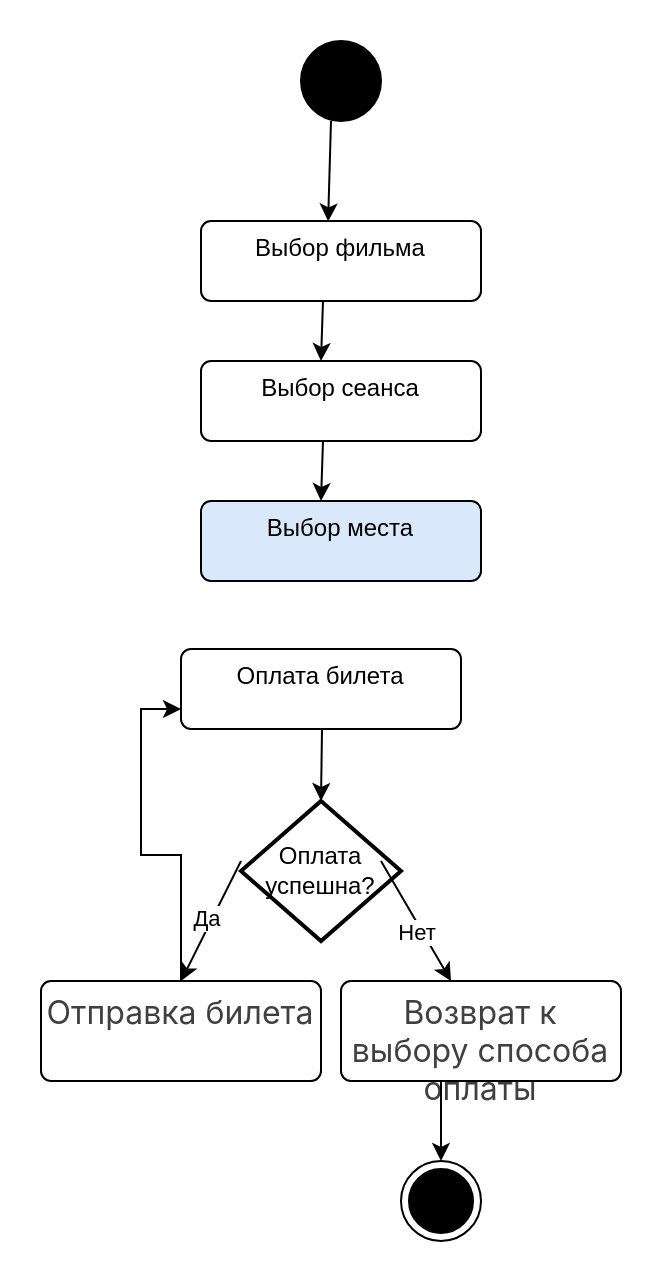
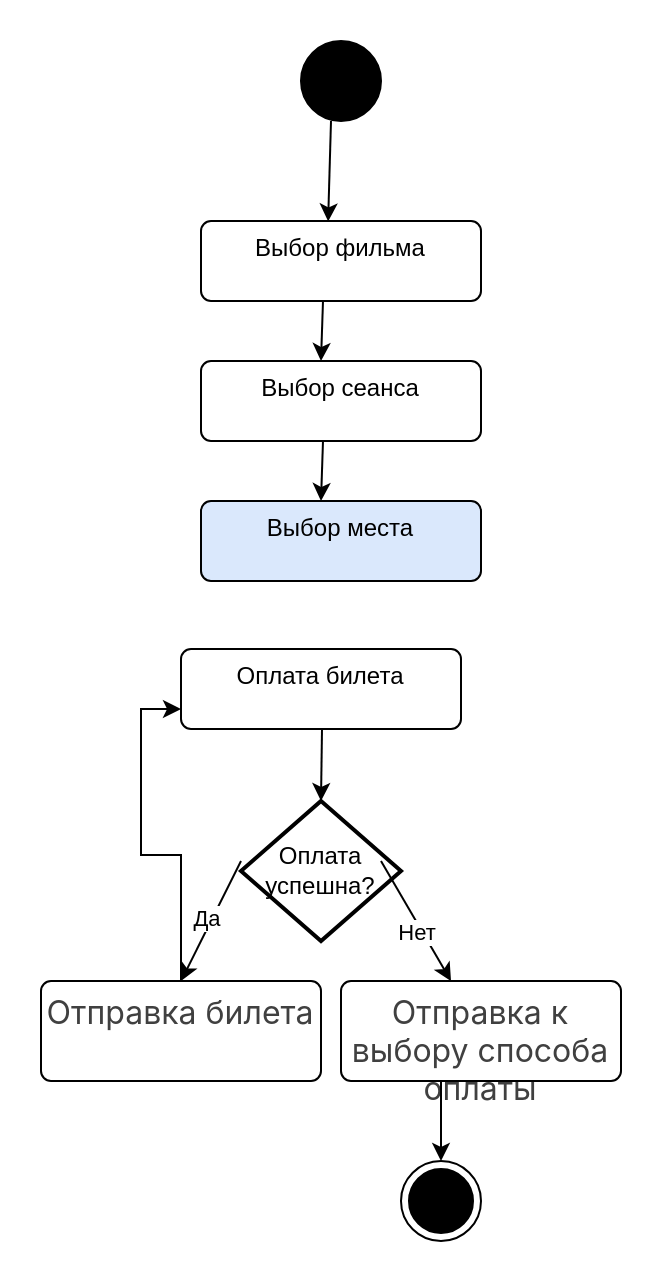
(481, 1024) -> (481, 1024)
